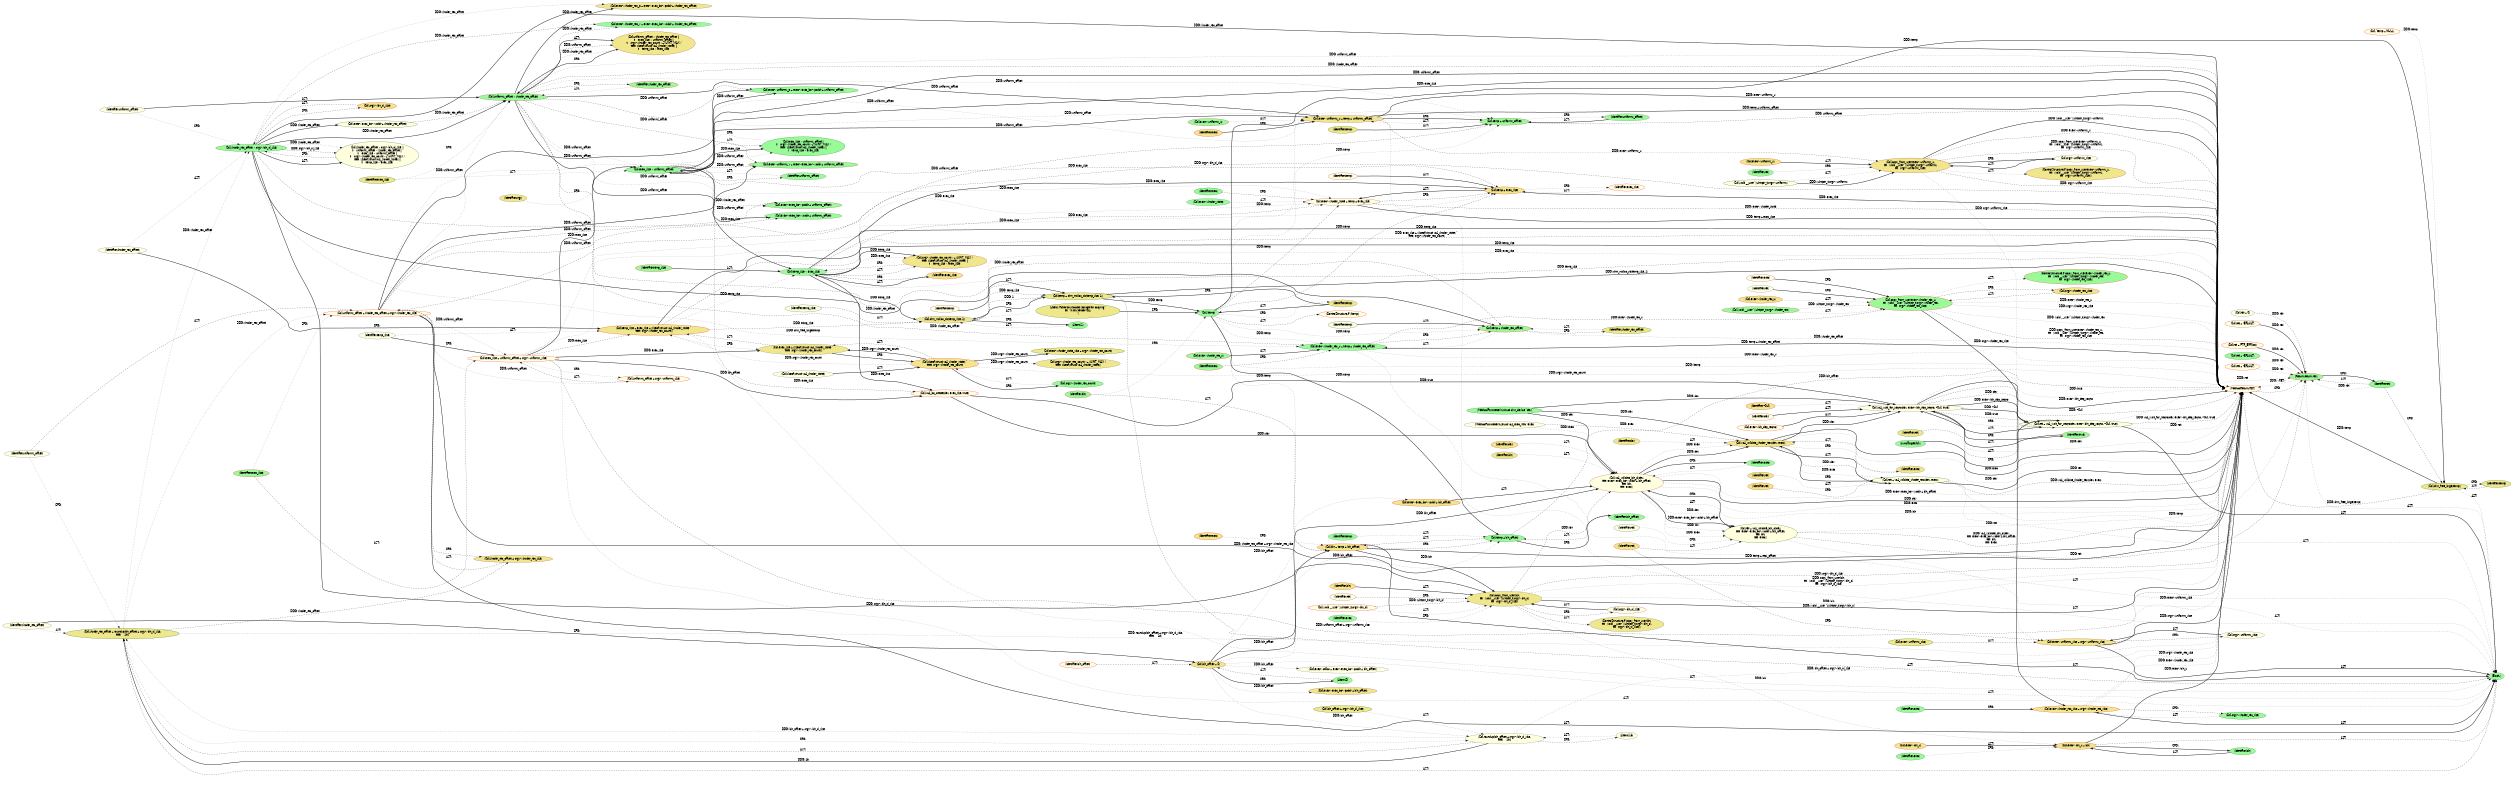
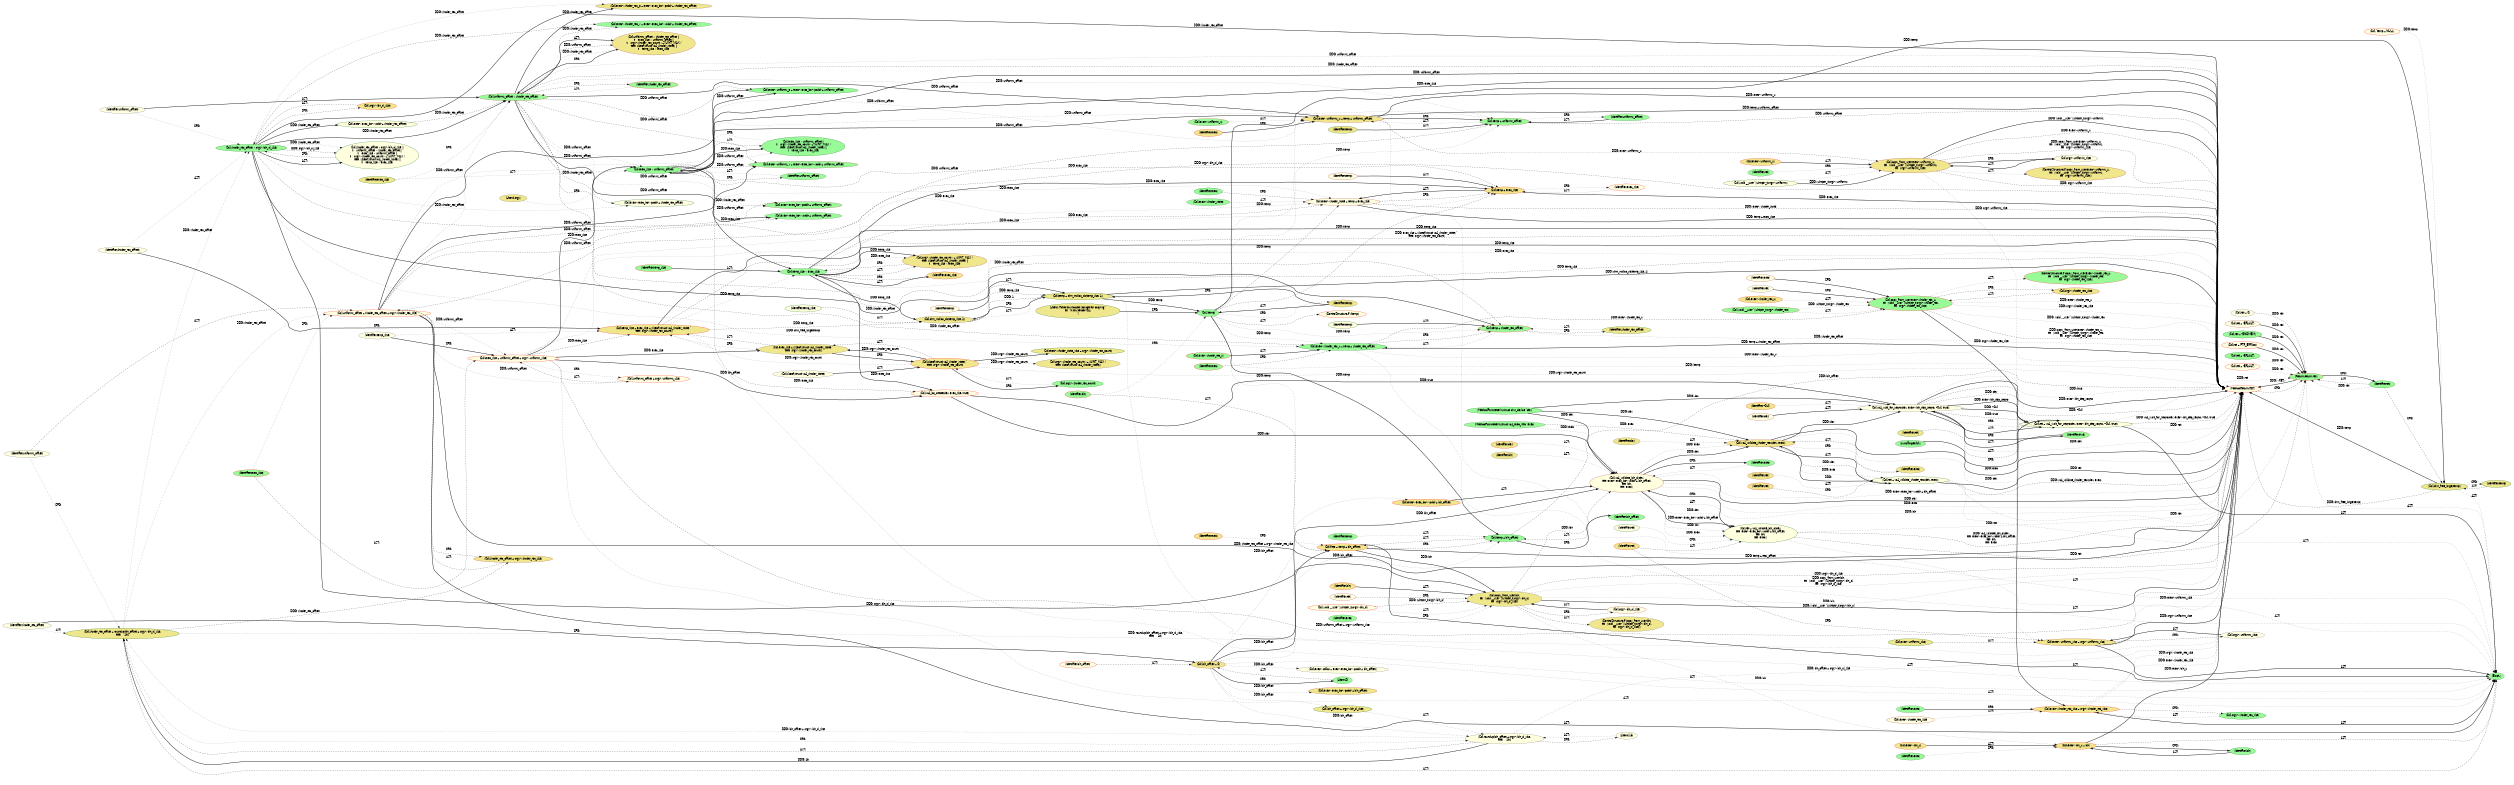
(513, 198) -> (513, 198)
none -> (654, 203)
(1078, 325) -> none
none -> (2243, 334)
(2279, 384) -> (2279, 384)
(1504, 425) -> (1504, 425)
(1761, 428) -> none
(1829, 478) -> (1829, 478)
(2176, 514) -> (2176, 514)
(1343, 547) -> (1343, 547)
(1660, 659) -> (1660, 659)
none -> (1261, 700)
none -> (1910, 720)
